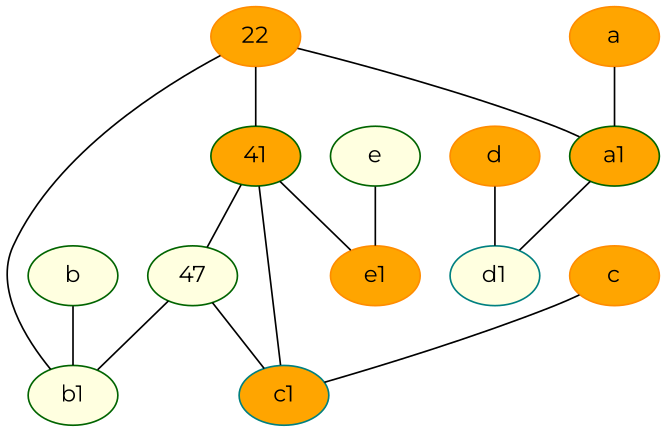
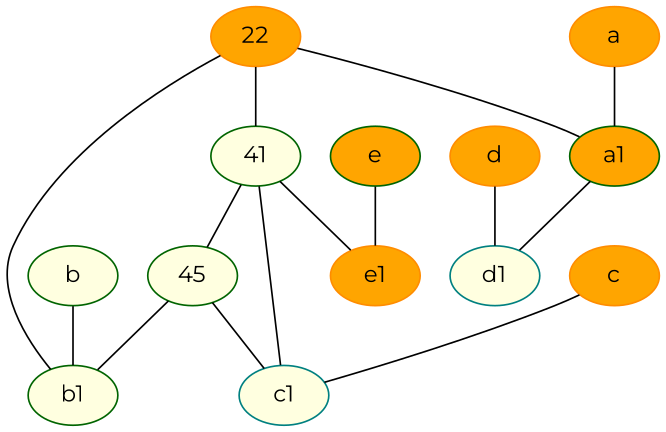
(256, 156) -> (256, 156)
(375, 156) -> (375, 156)
(193, 276) -> (193, 276)
(284, 395) -> (284, 395)
